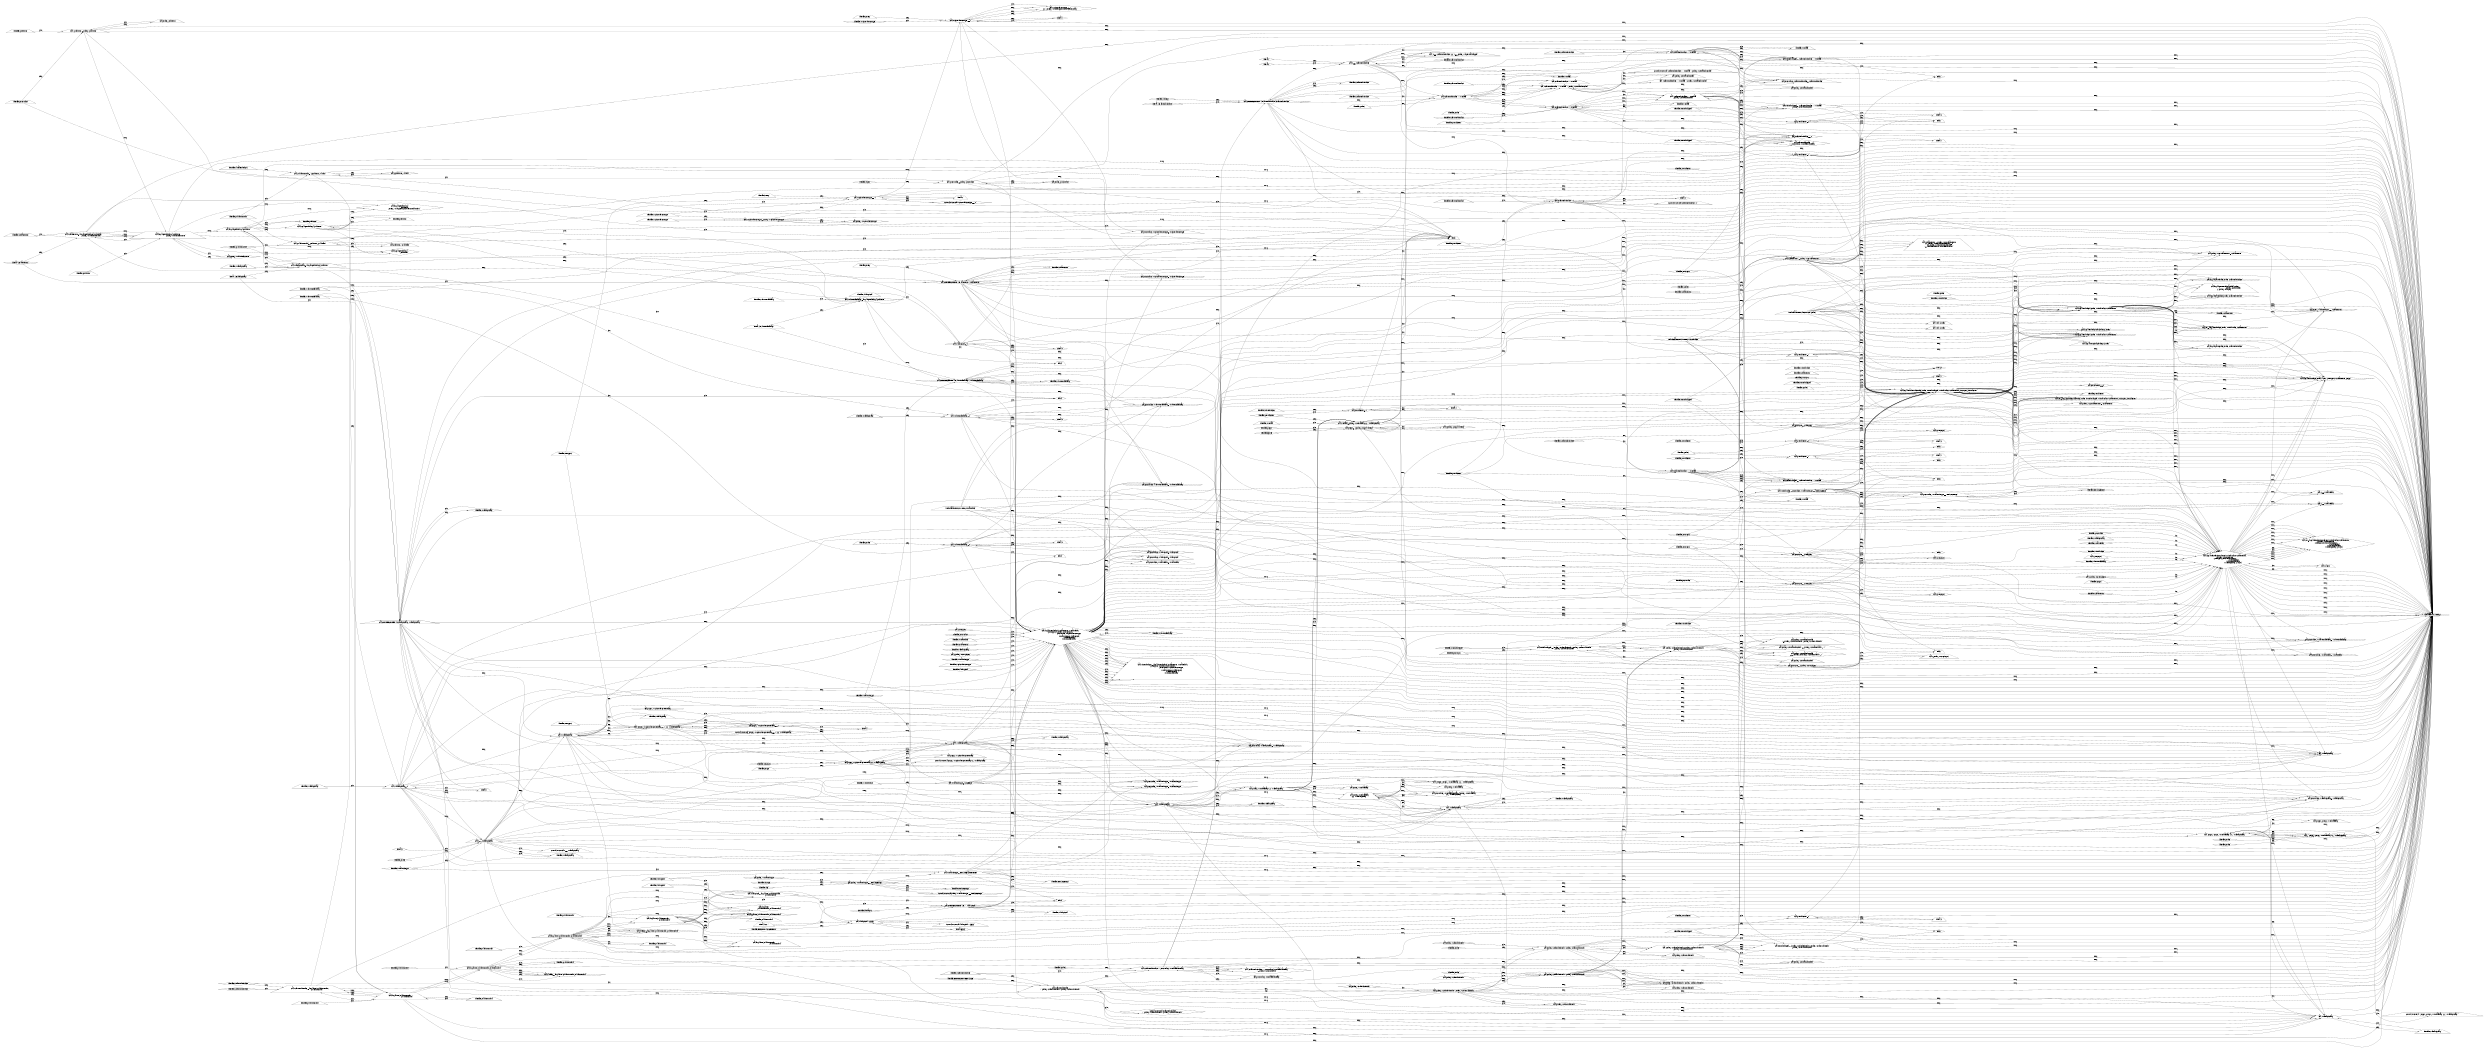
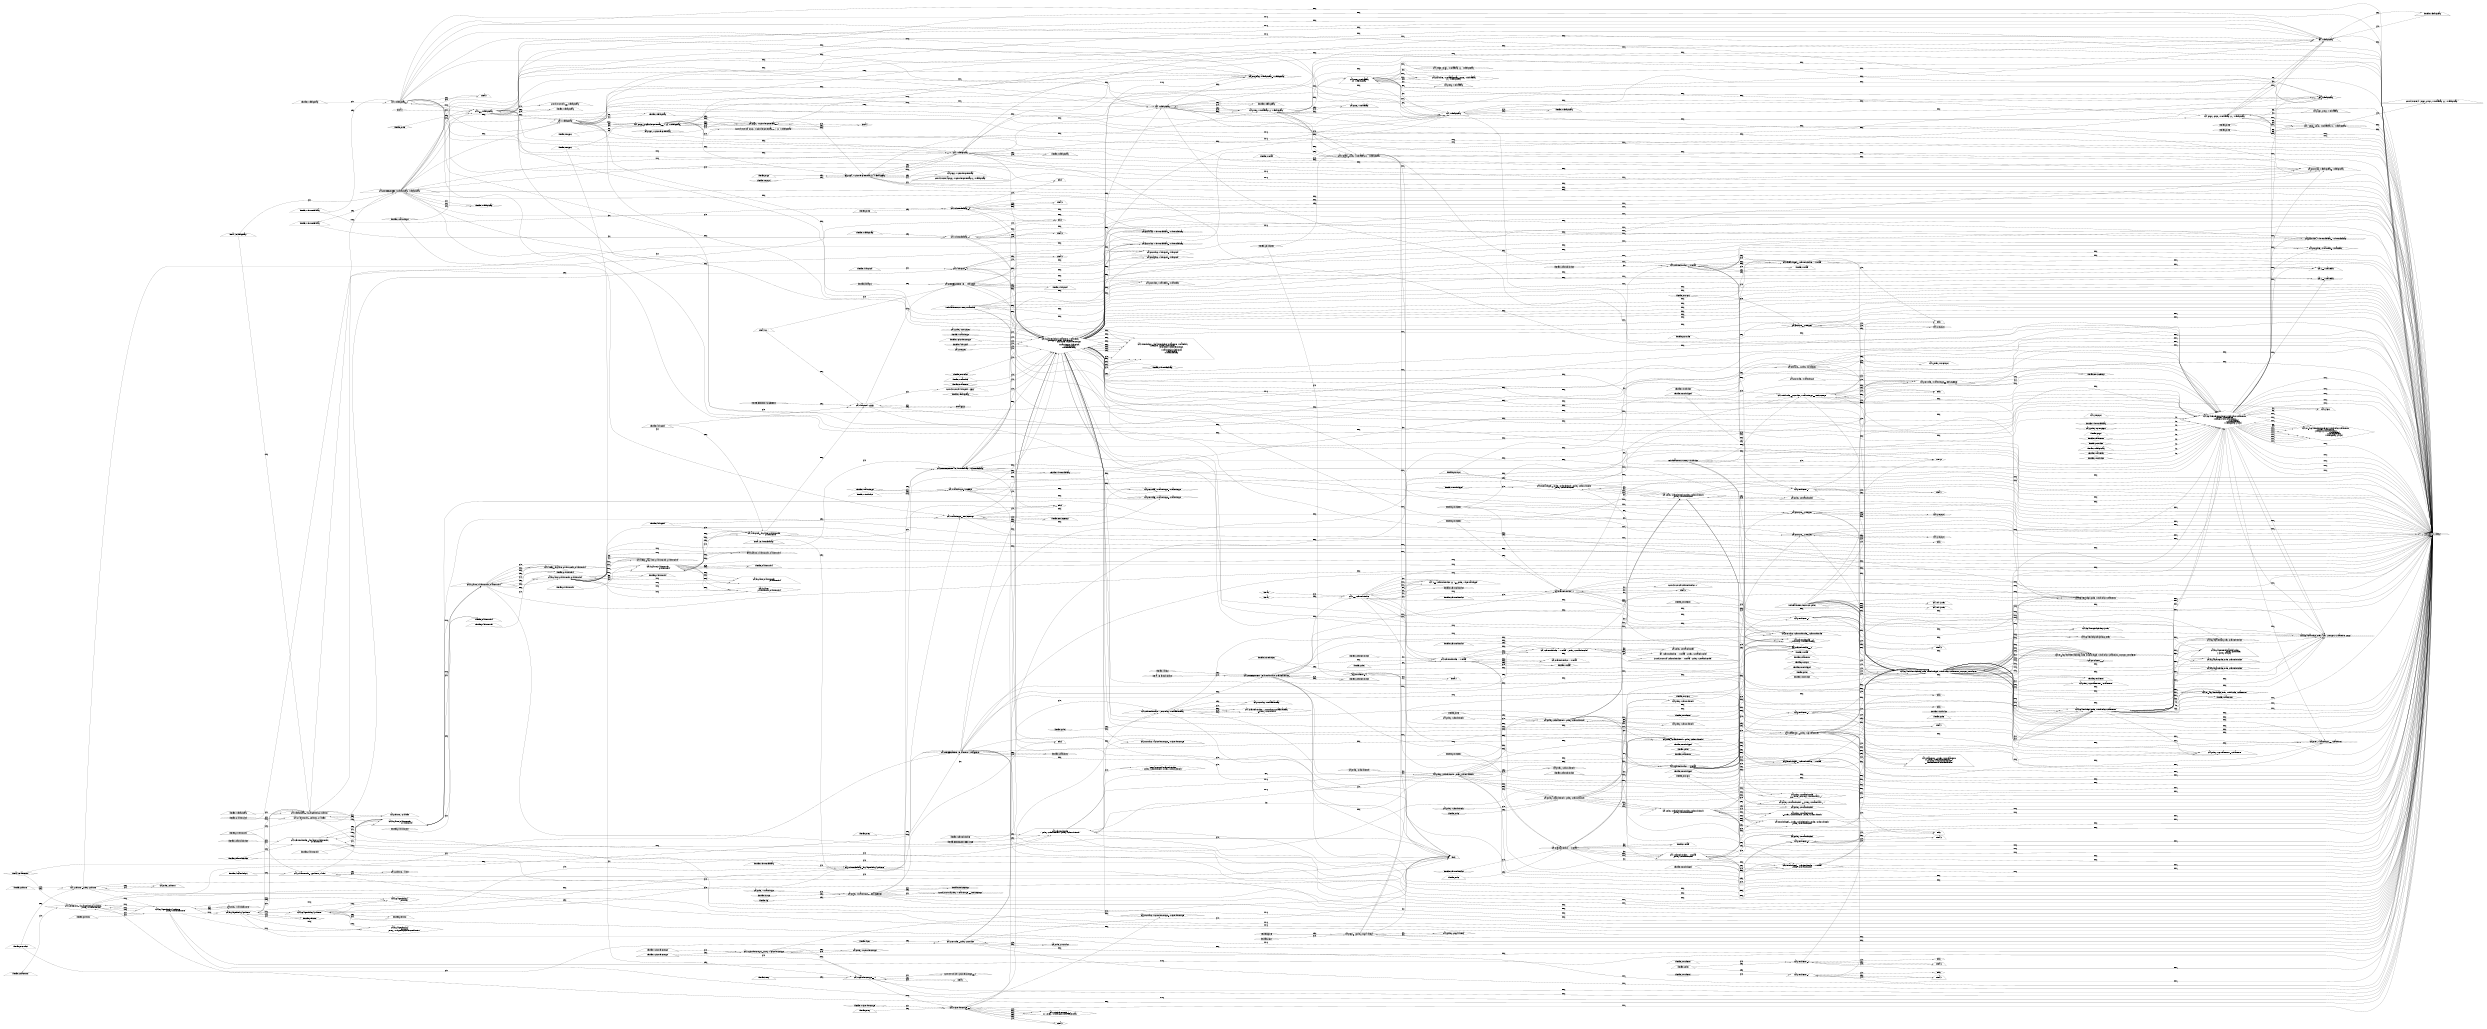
(2017, 277) -> (2005, 428)
none -> (1802, 379)
(960, 873) -> (960, 517)
